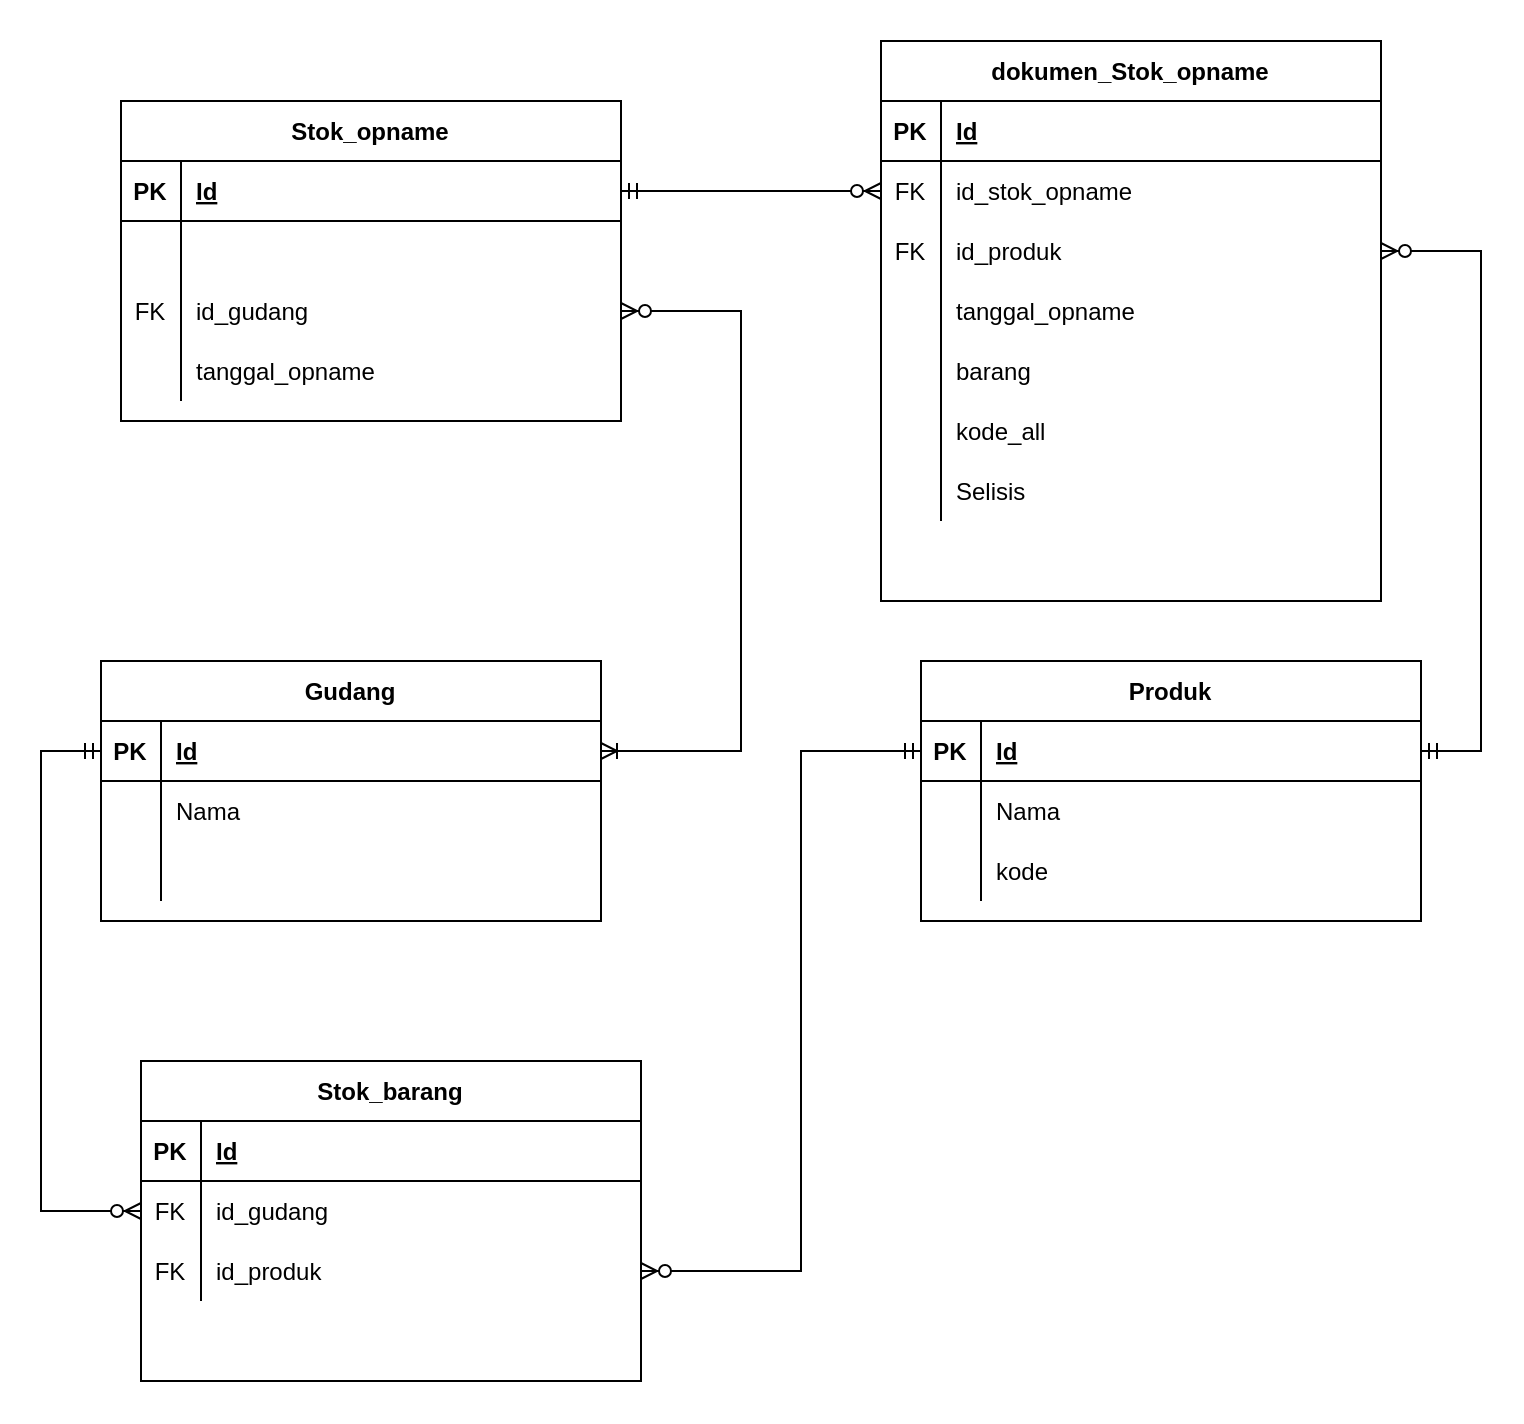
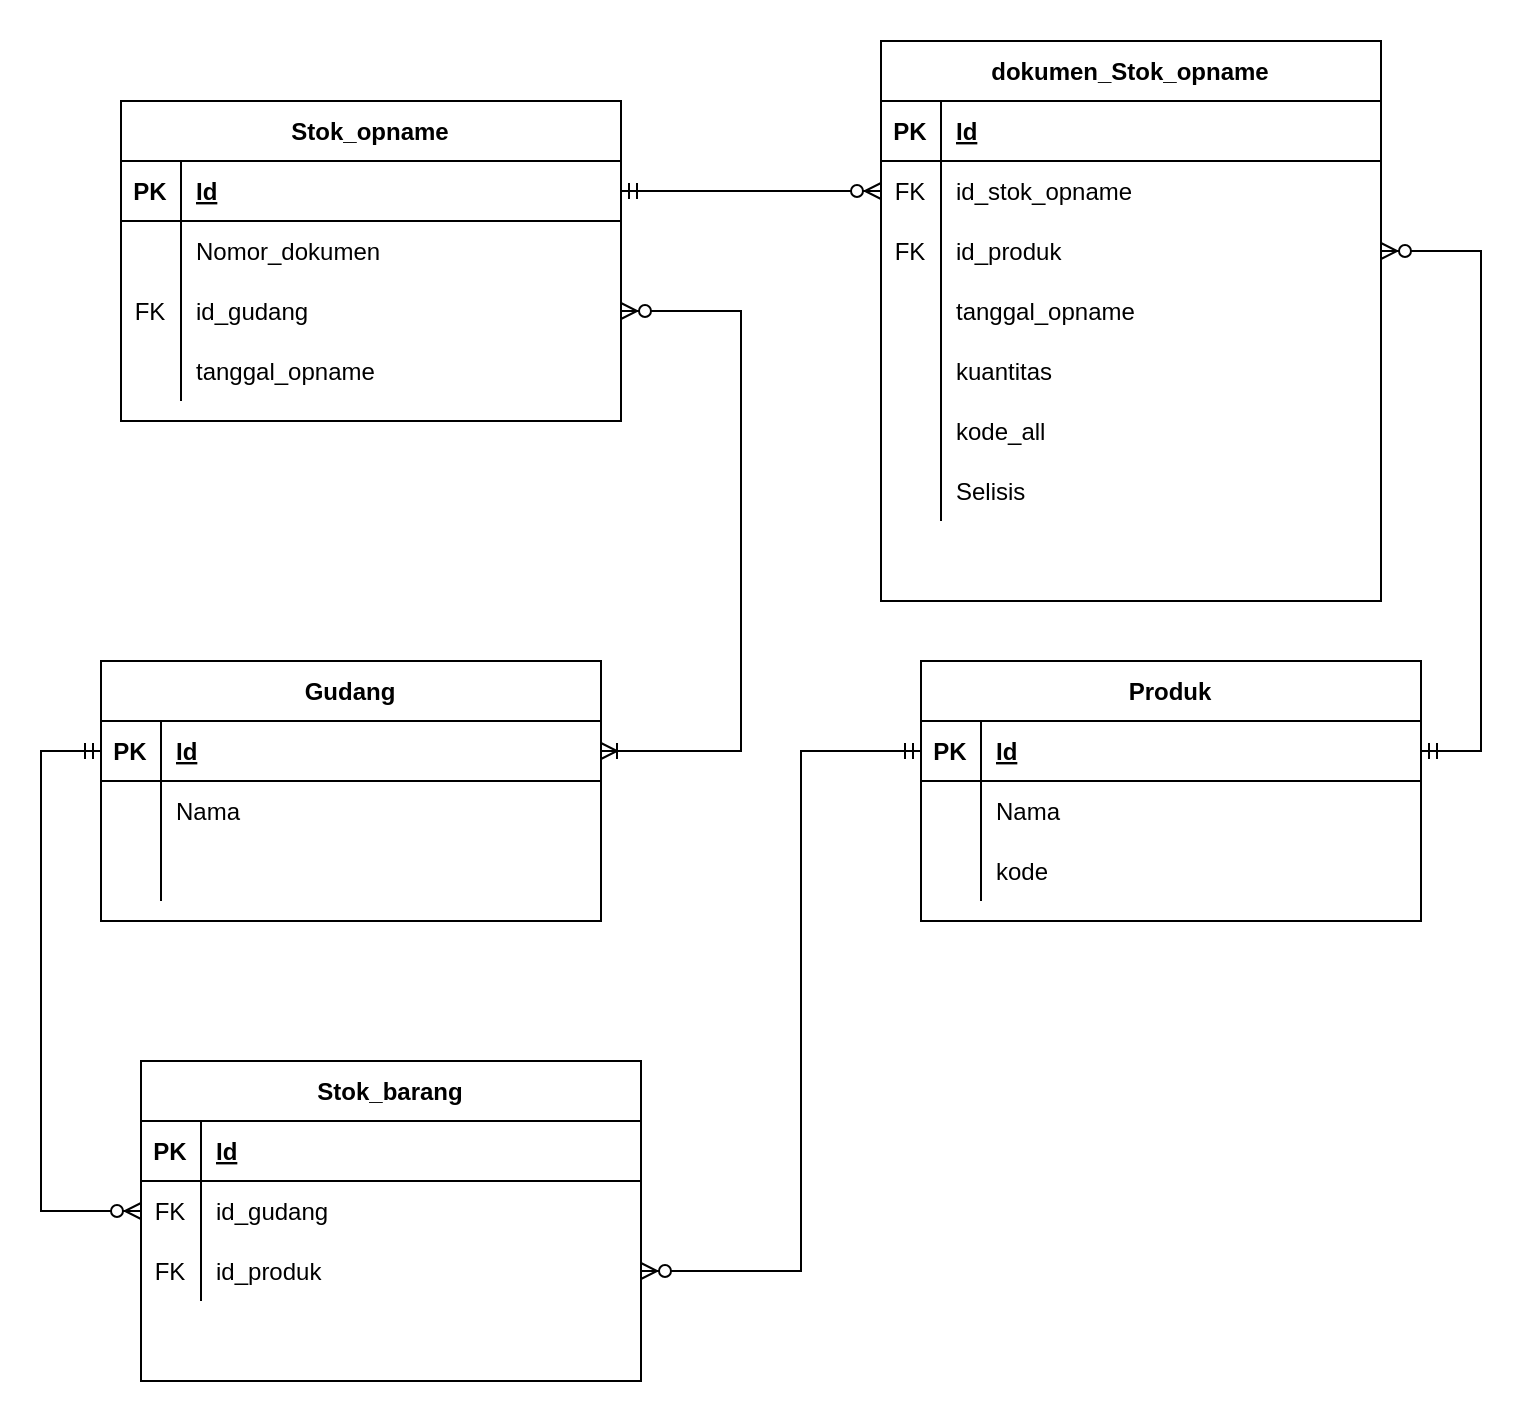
none -> (401, 251)
(996, 372) -> (1013, 372)
